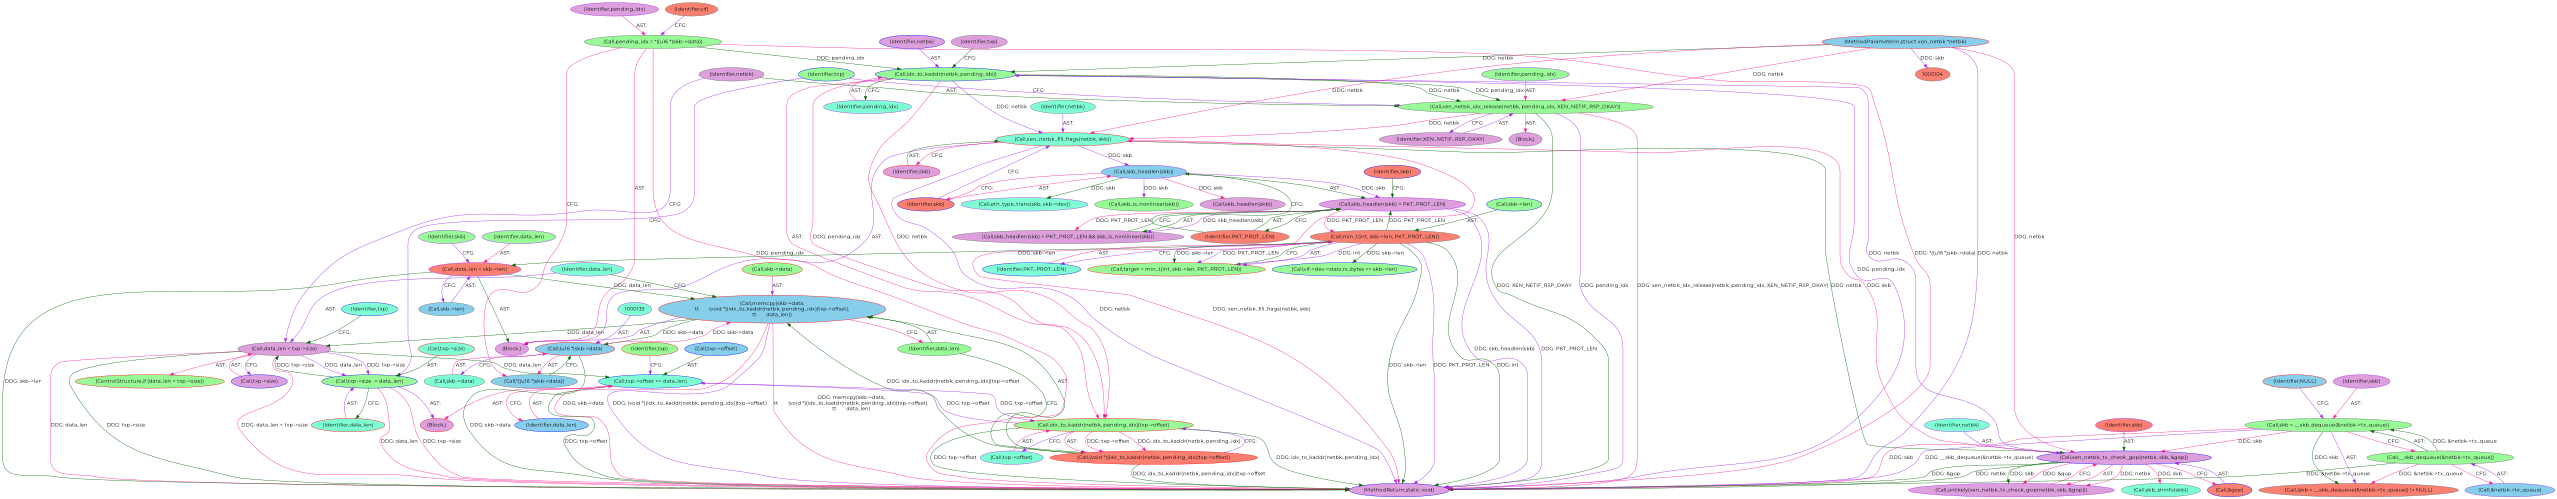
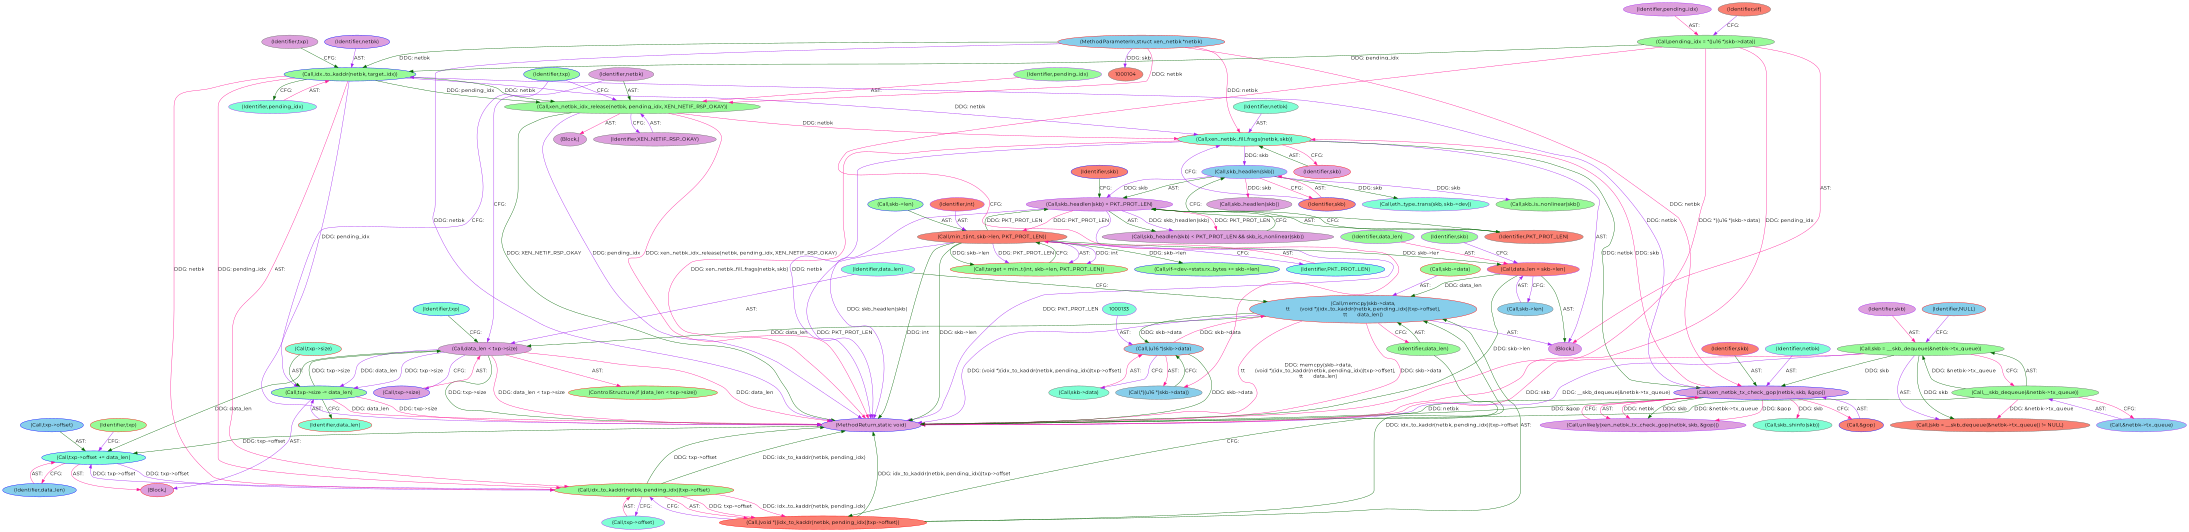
(946, 74) -> (350, 74)
none -> (957, 204)
(2228, 441) -> (1839, 369)
(863, 487) -> (479, 431)
